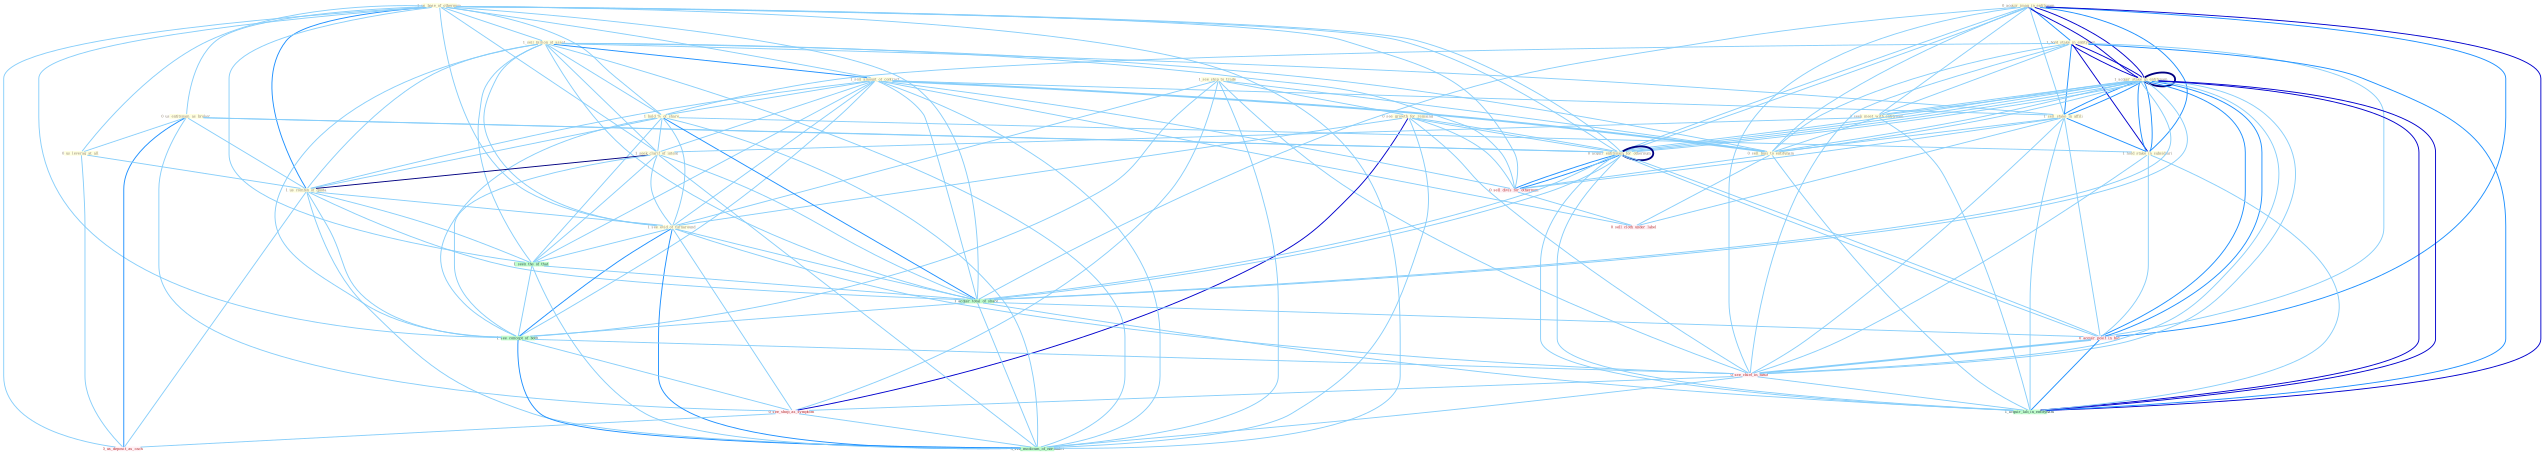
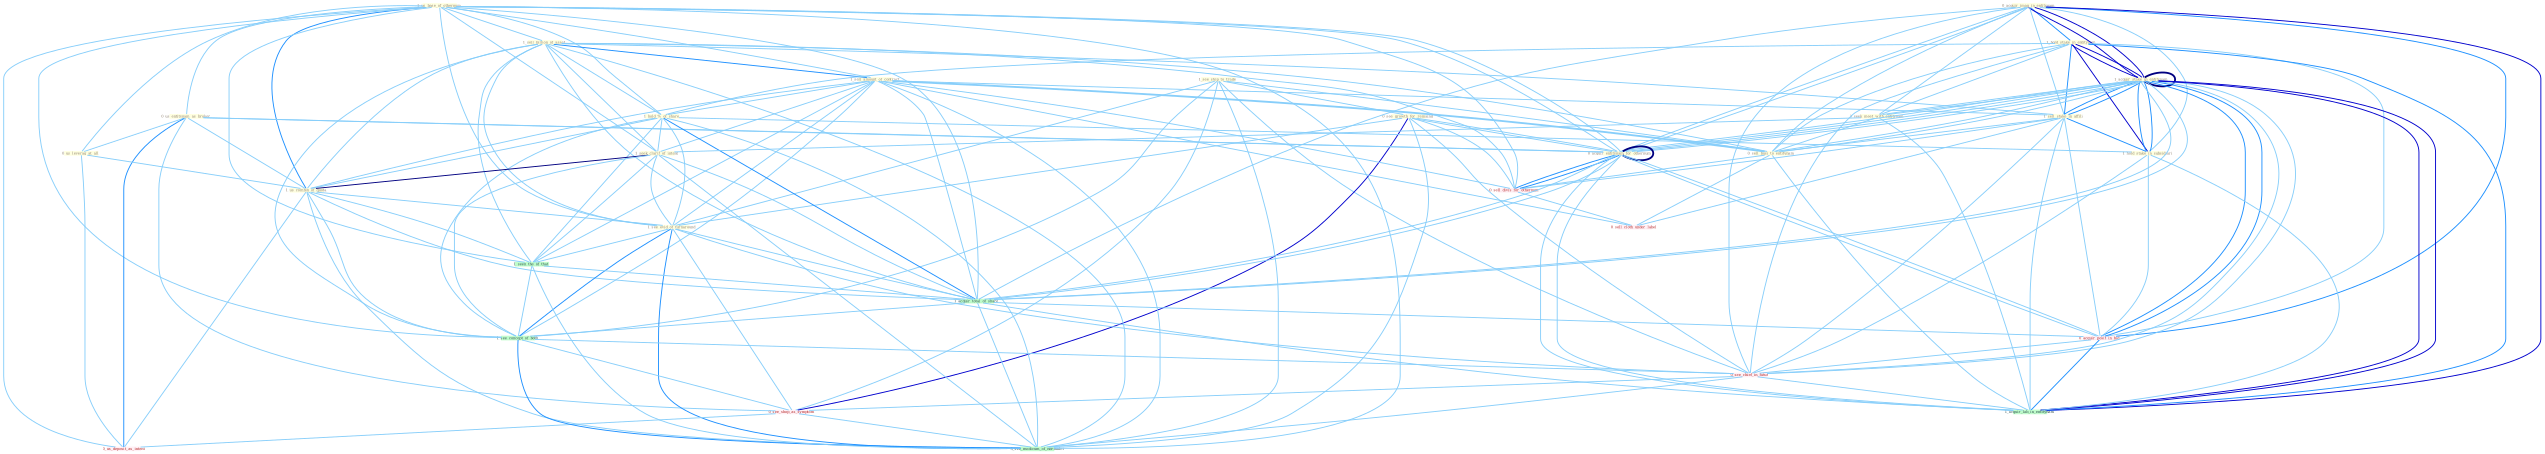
(2167, 57) -> (2167, 57)
(1925, 357) -> (1925, 357)
(124, 449) -> (124, 449)
